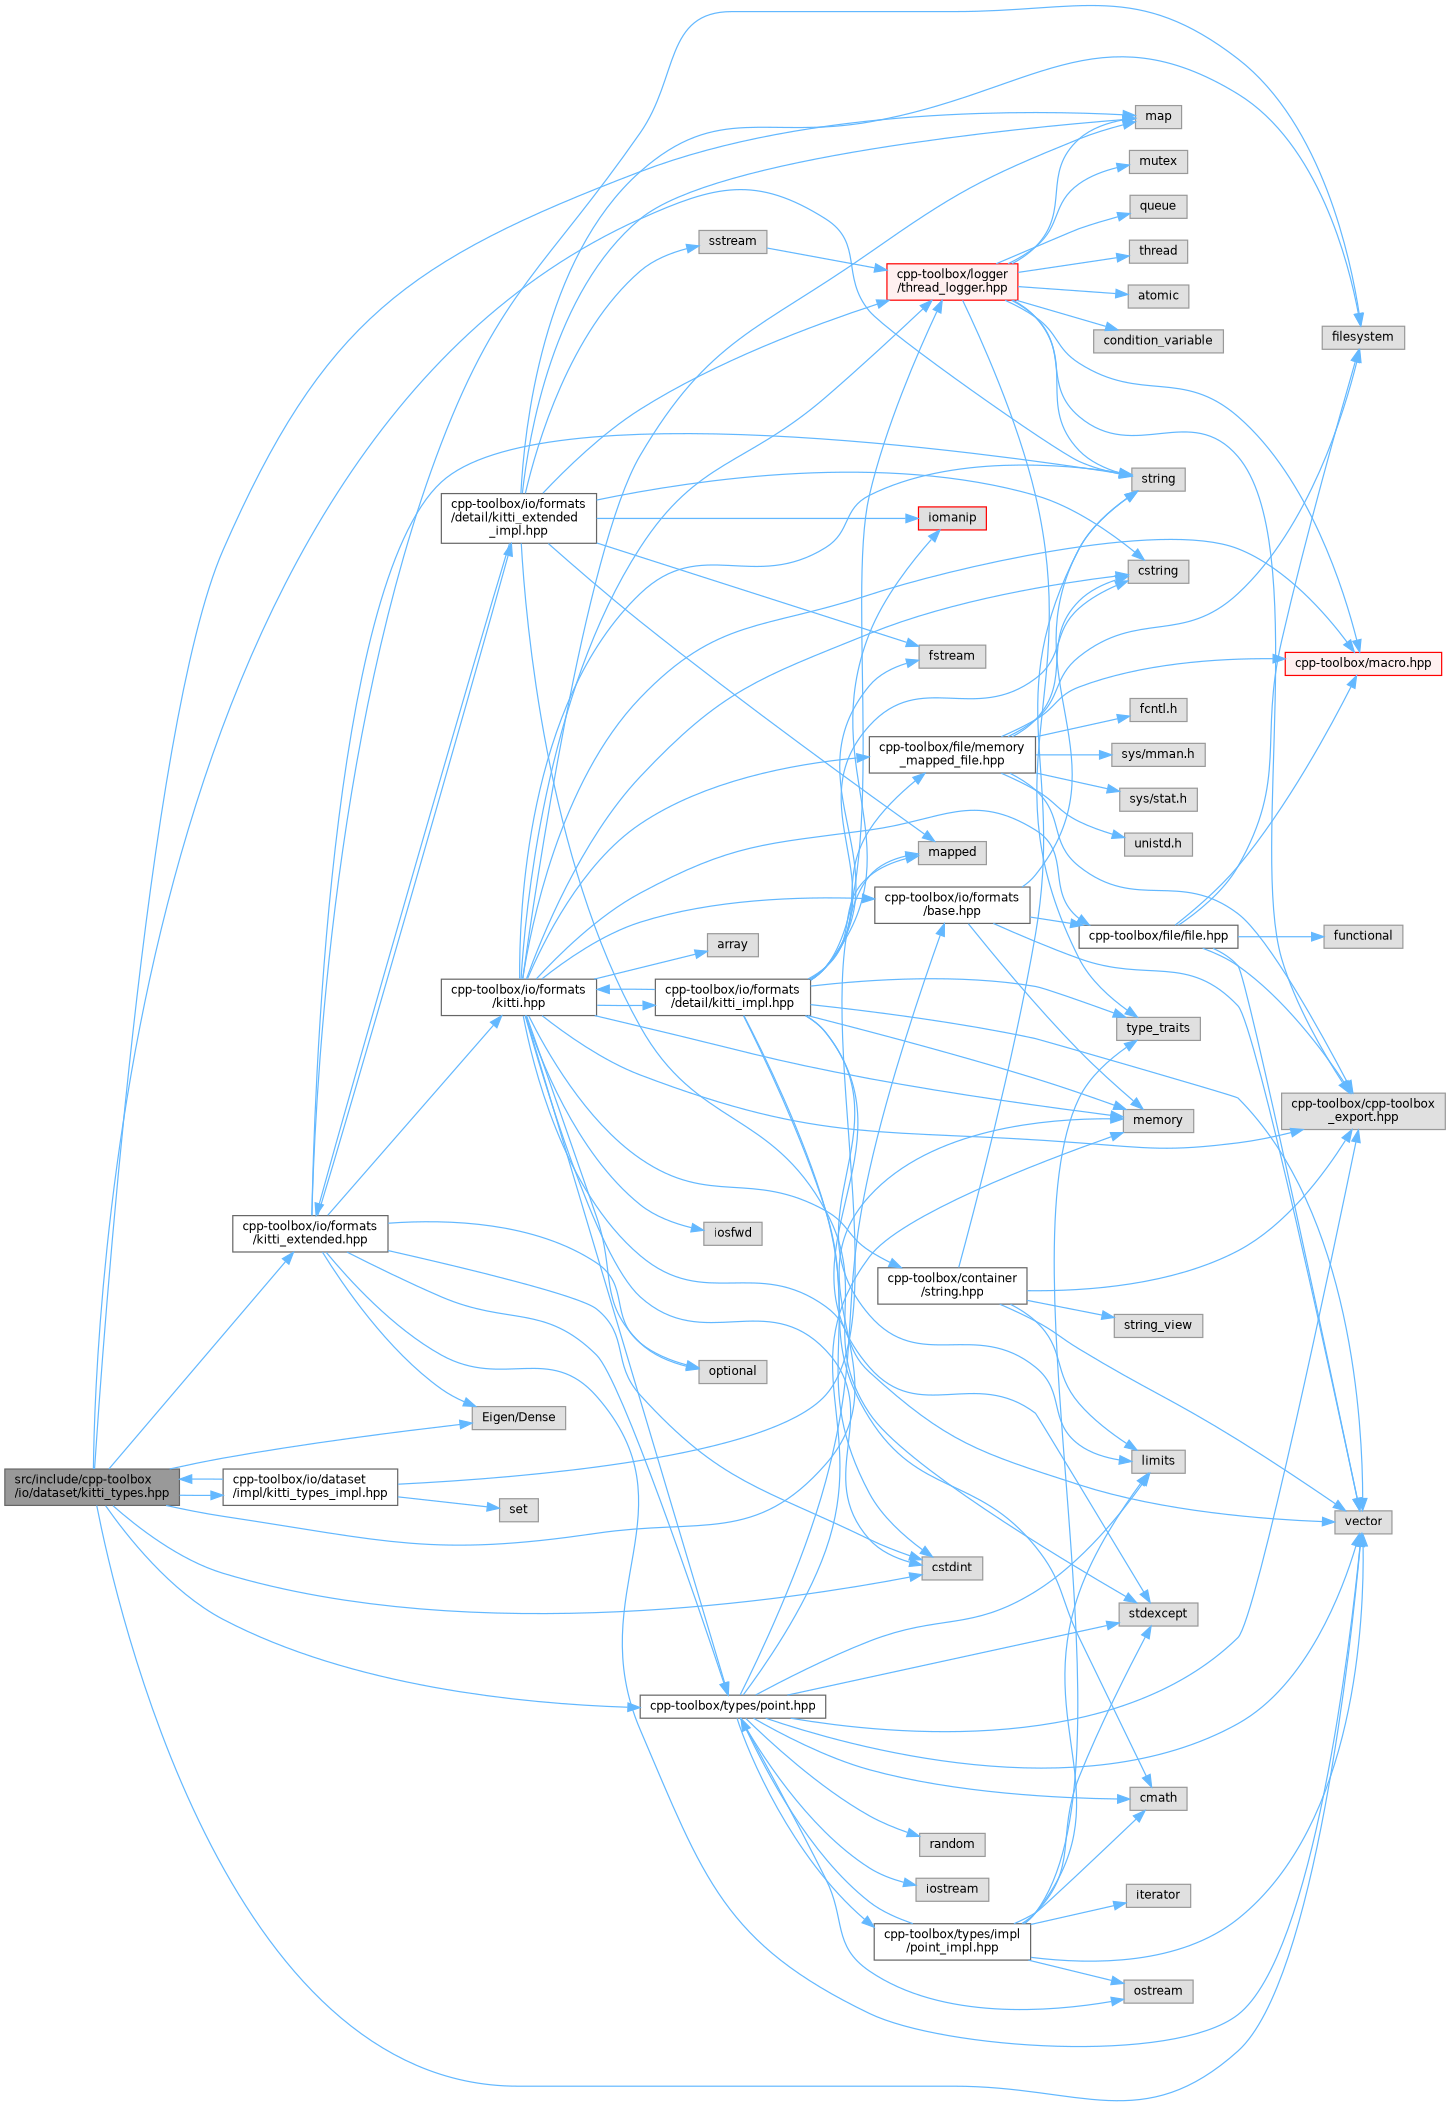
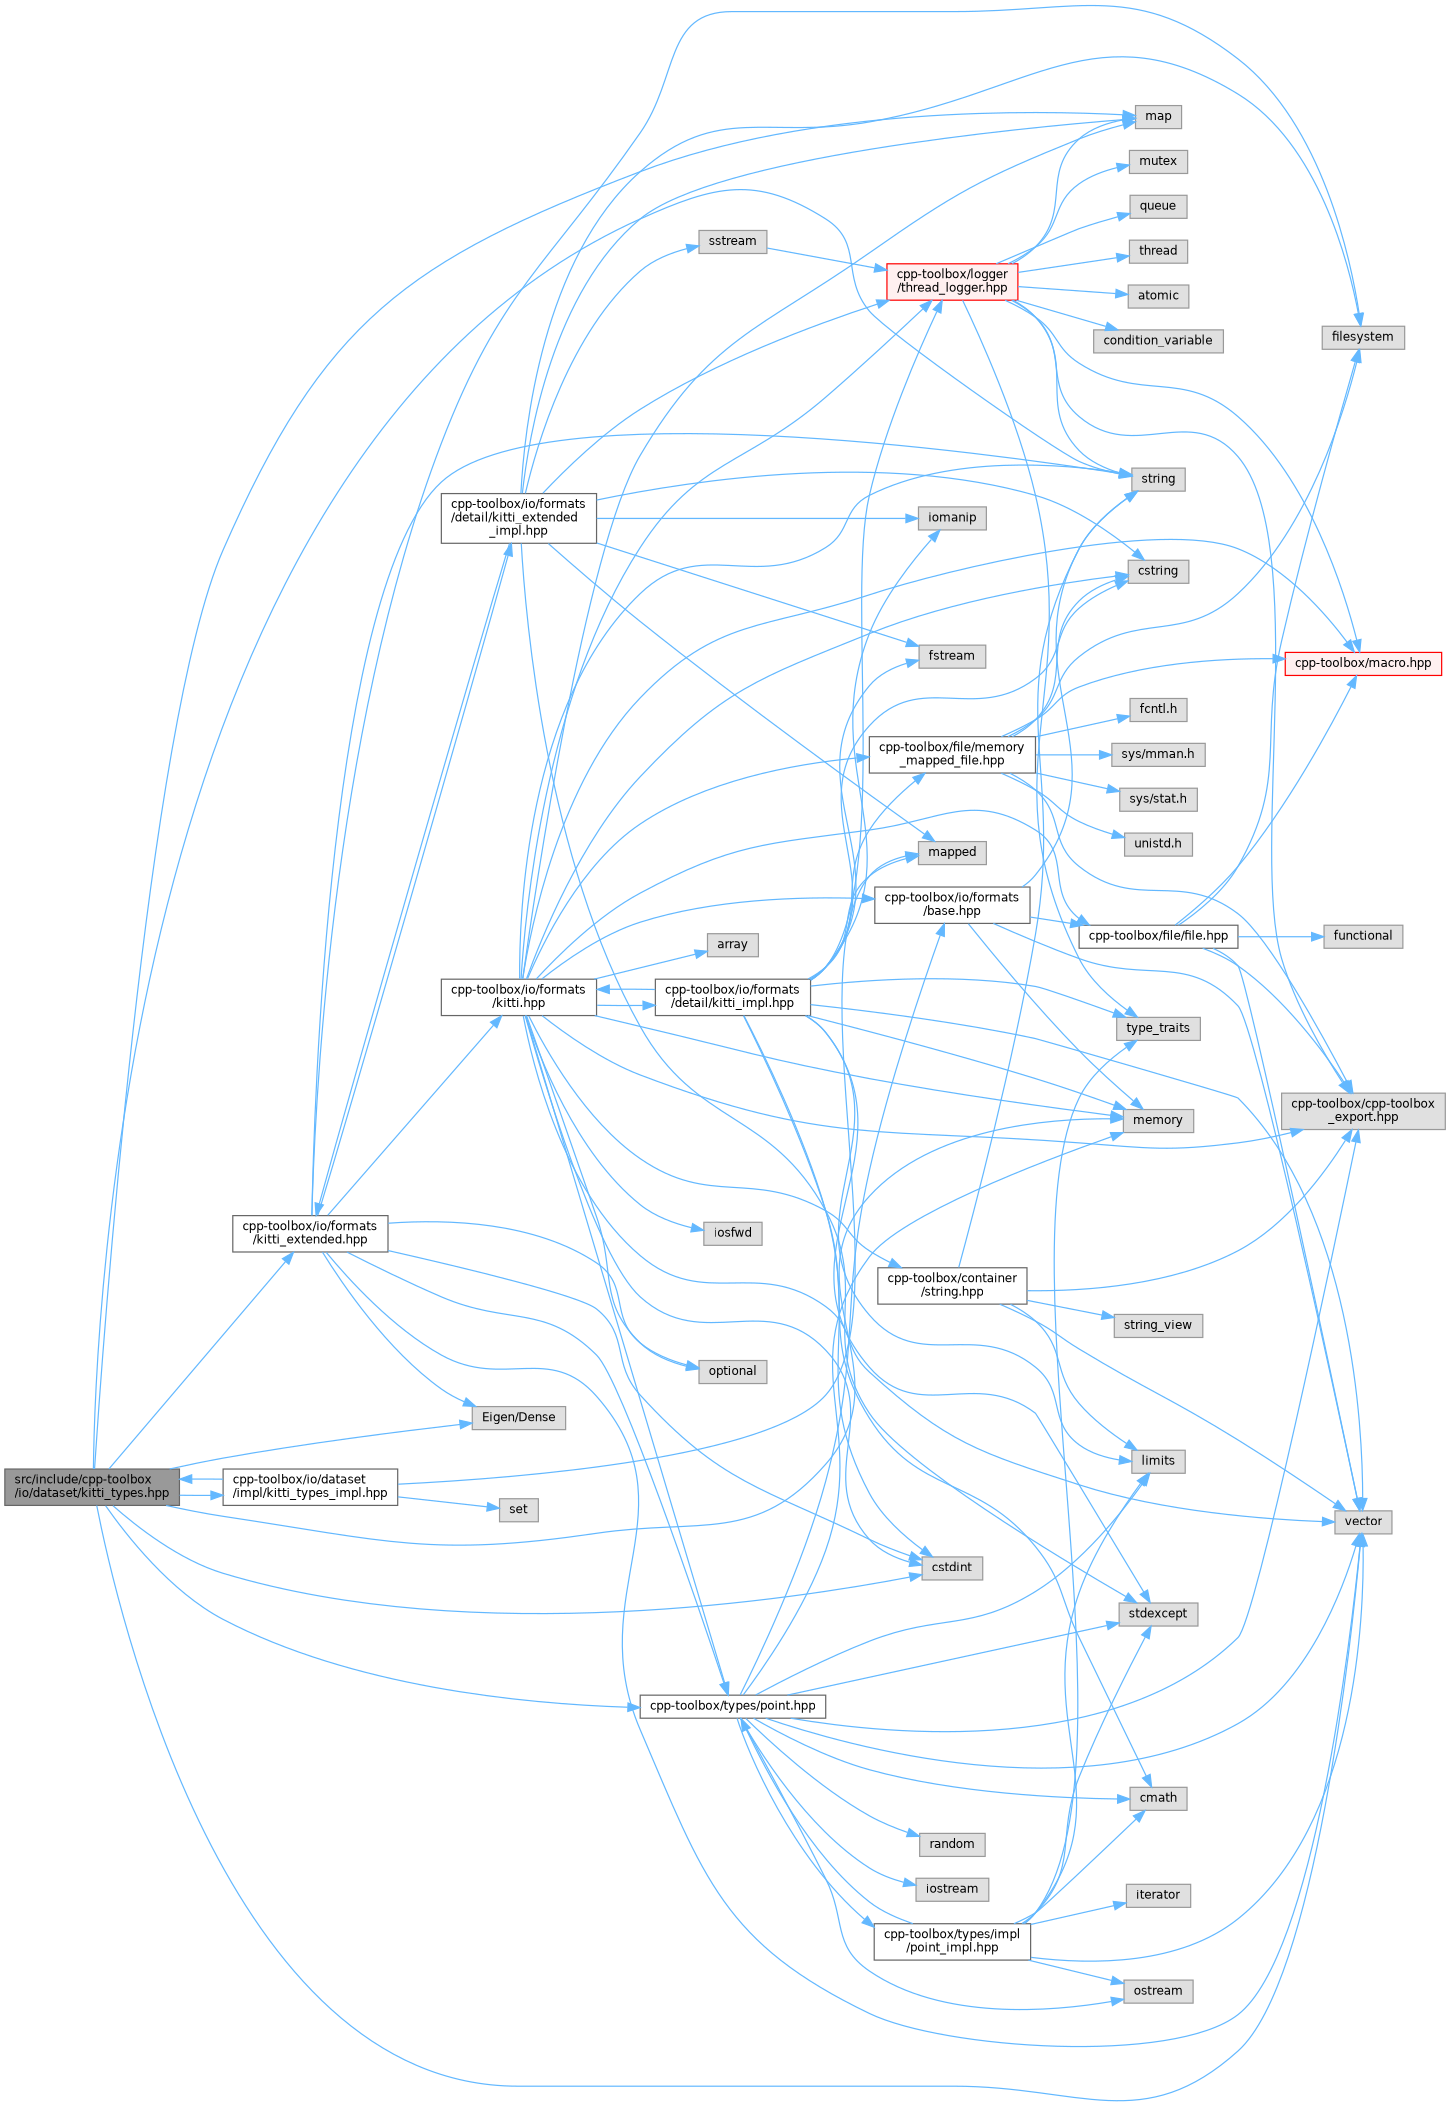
(952, 518) -> (952, 518)
